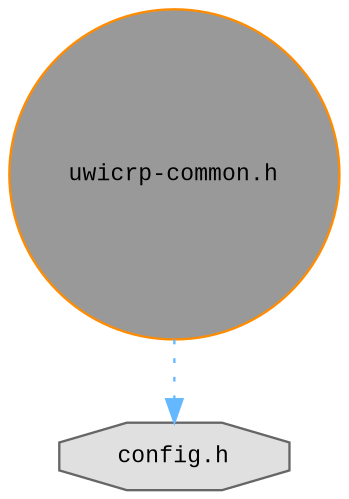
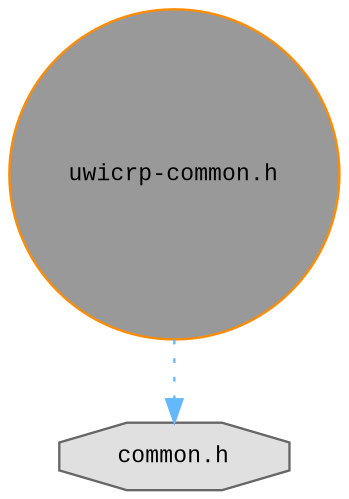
(174, 456) -> (174, 456)
